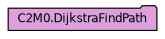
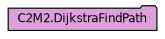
(83, 19) -> (83, 19)
